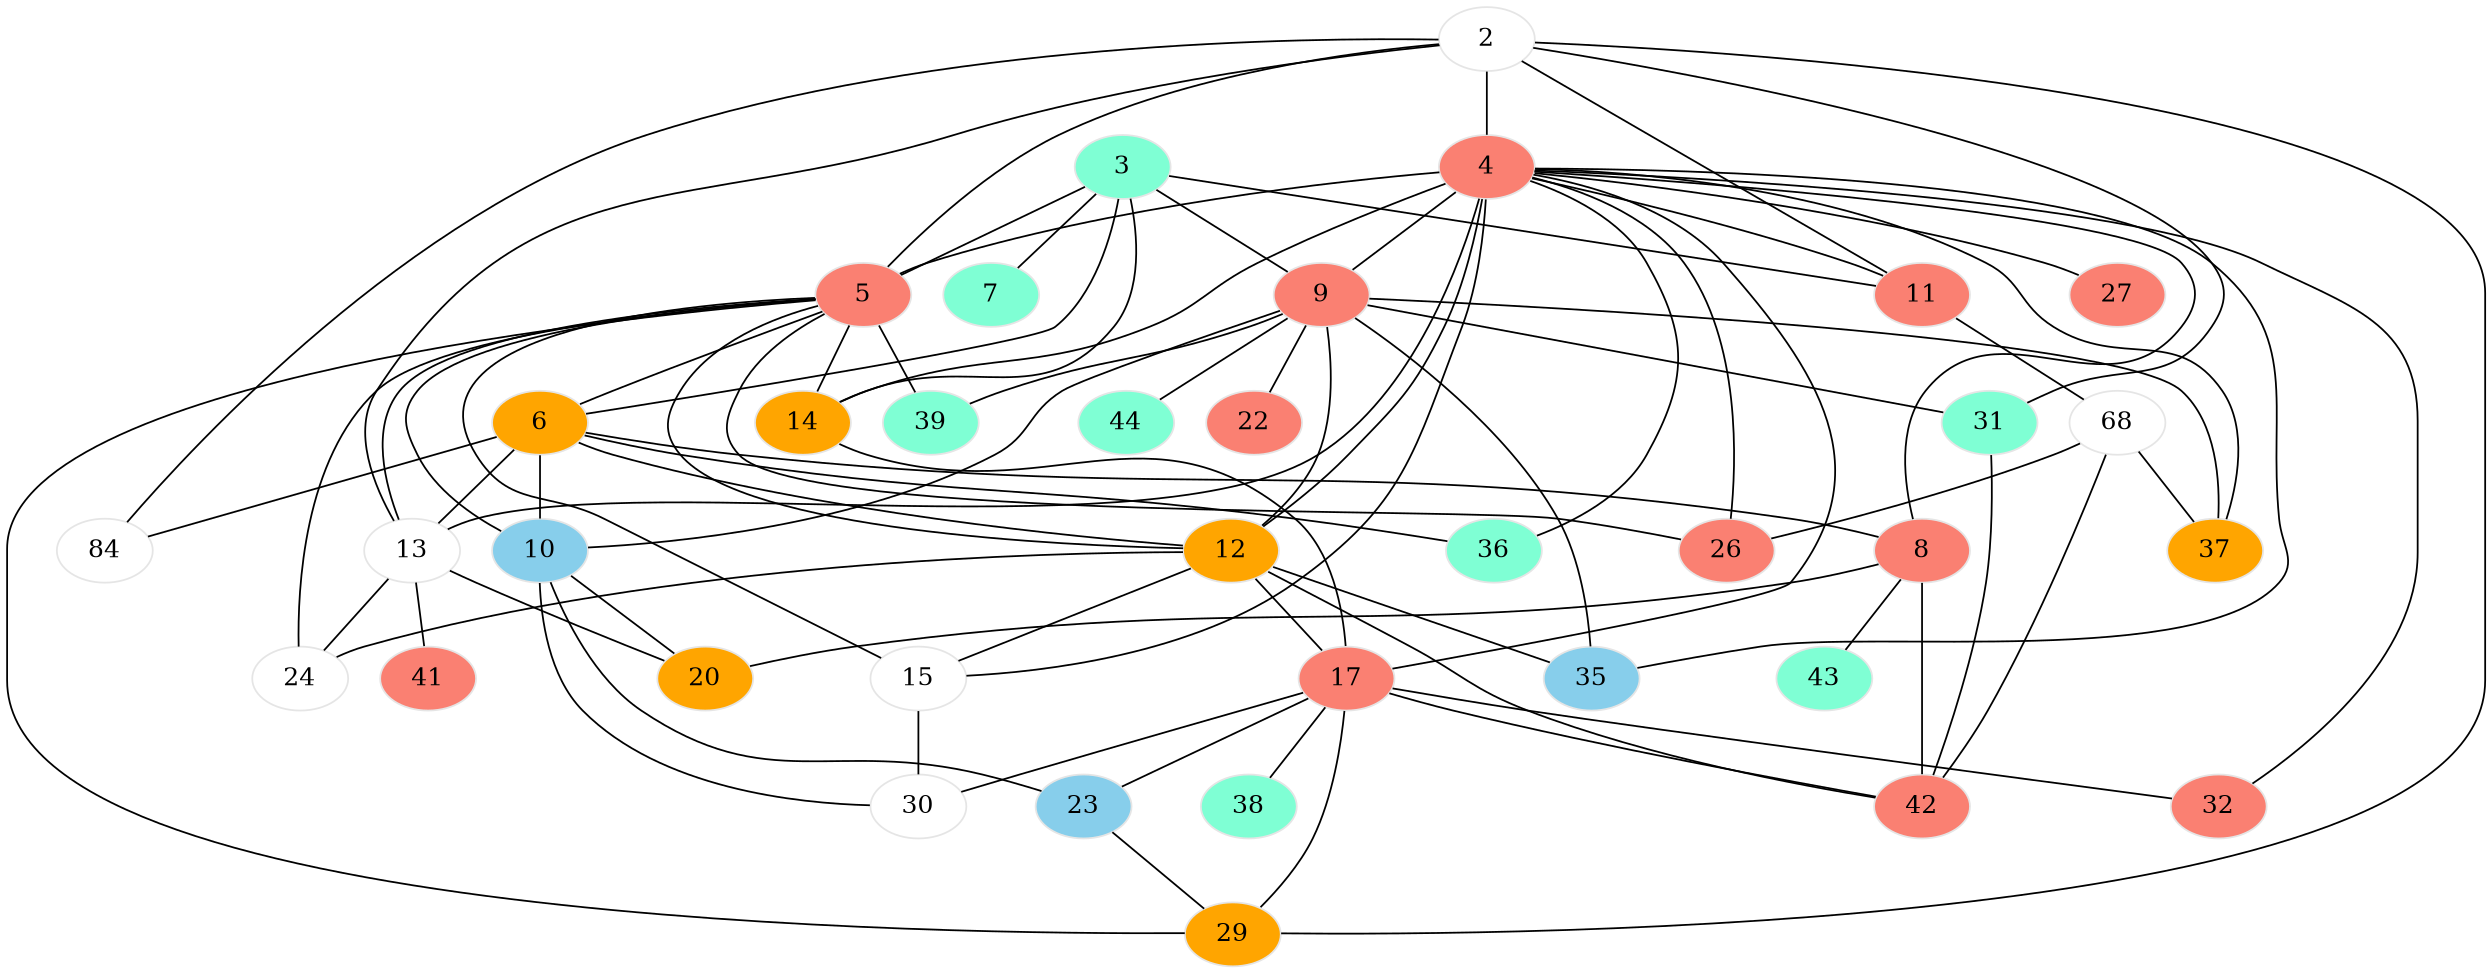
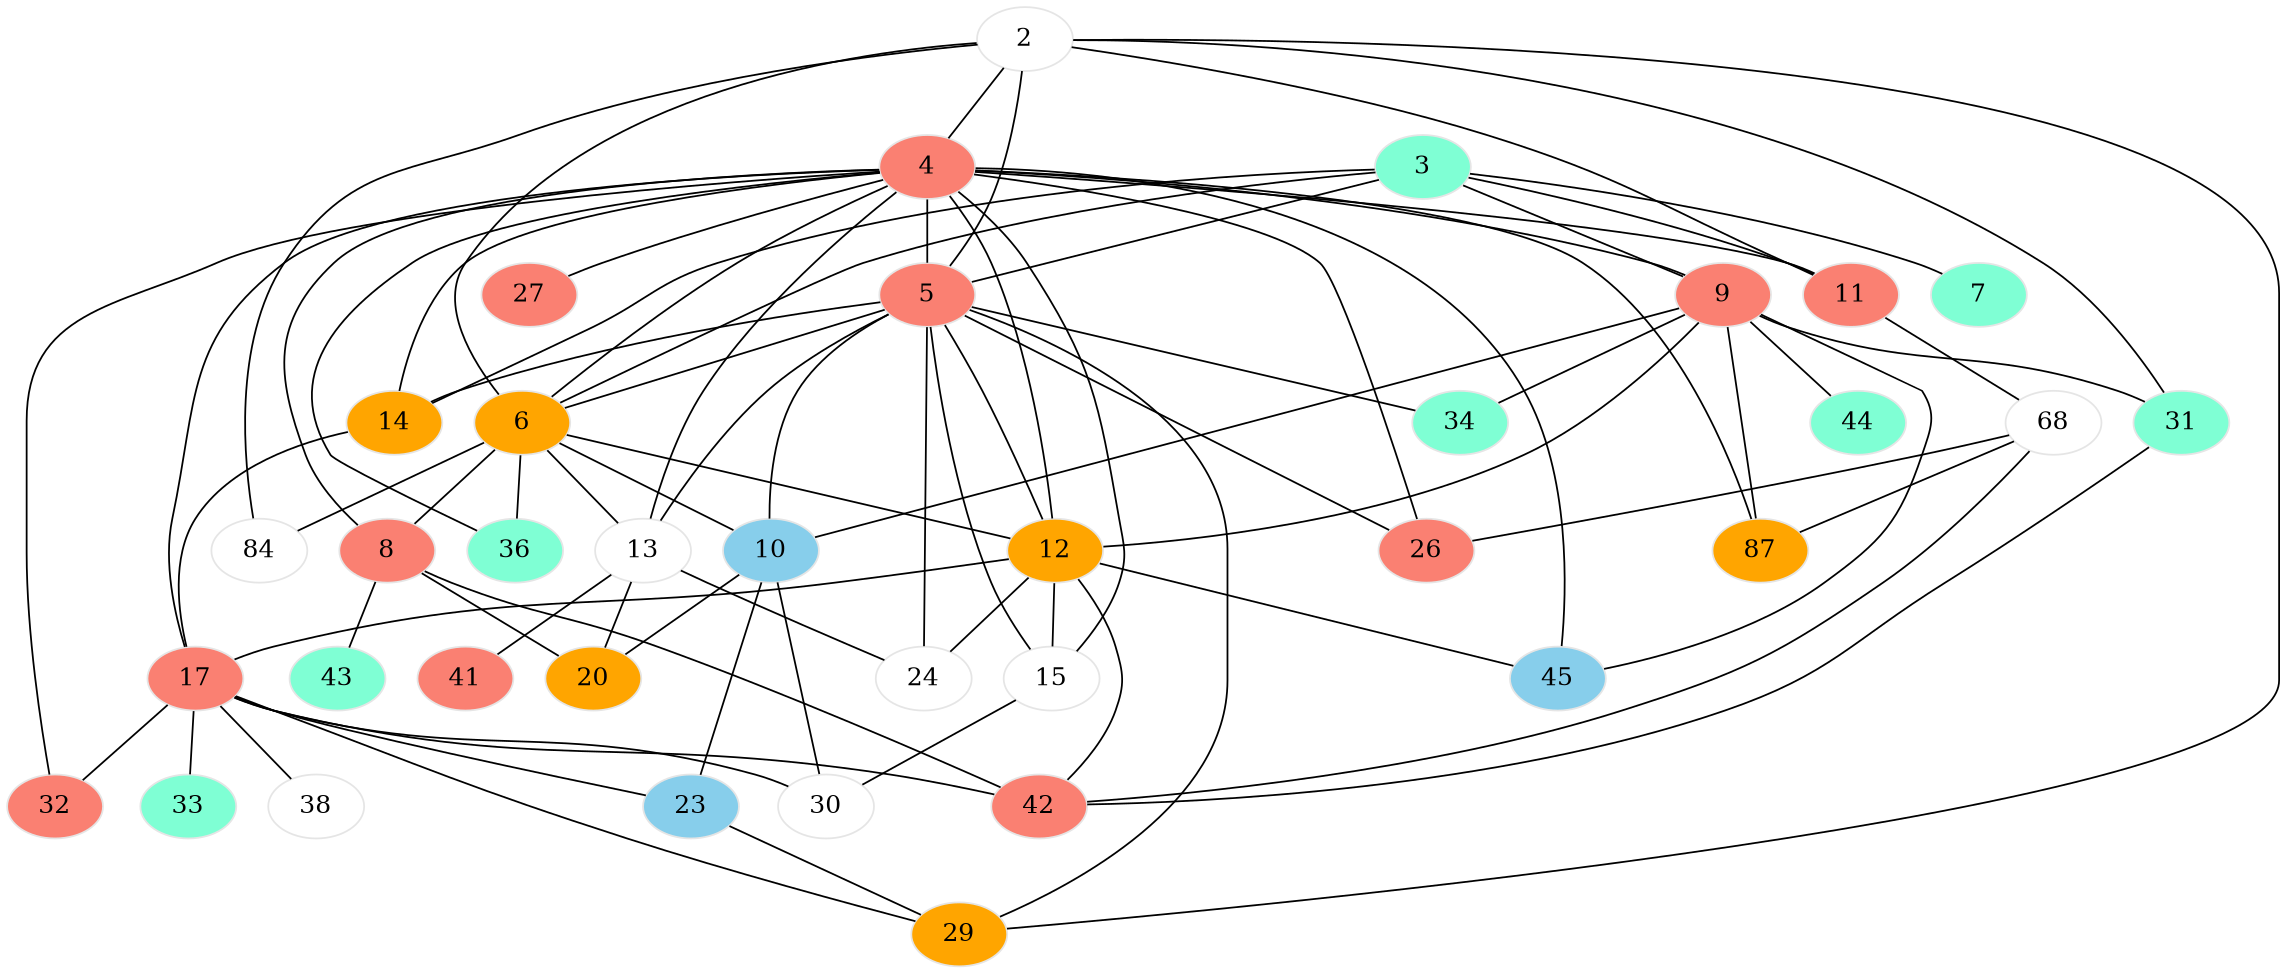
(809, 169) -> (630, 129)
none -> (712, 279)
(931, 423) -> (1460, 423)
(1254, 423) -> none
(2215, 551) -> (1760, 551)
(1592, 679) -> (1558, 679)
none -> (188, 806)
(1249, 806) -> (316, 806)
